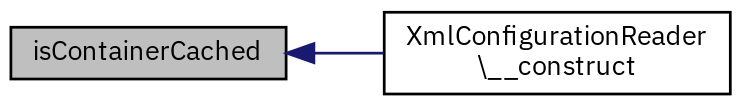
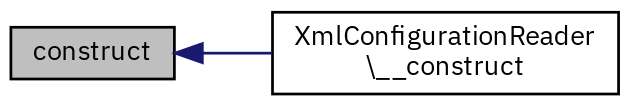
(149, 53) -> (93, 53)
